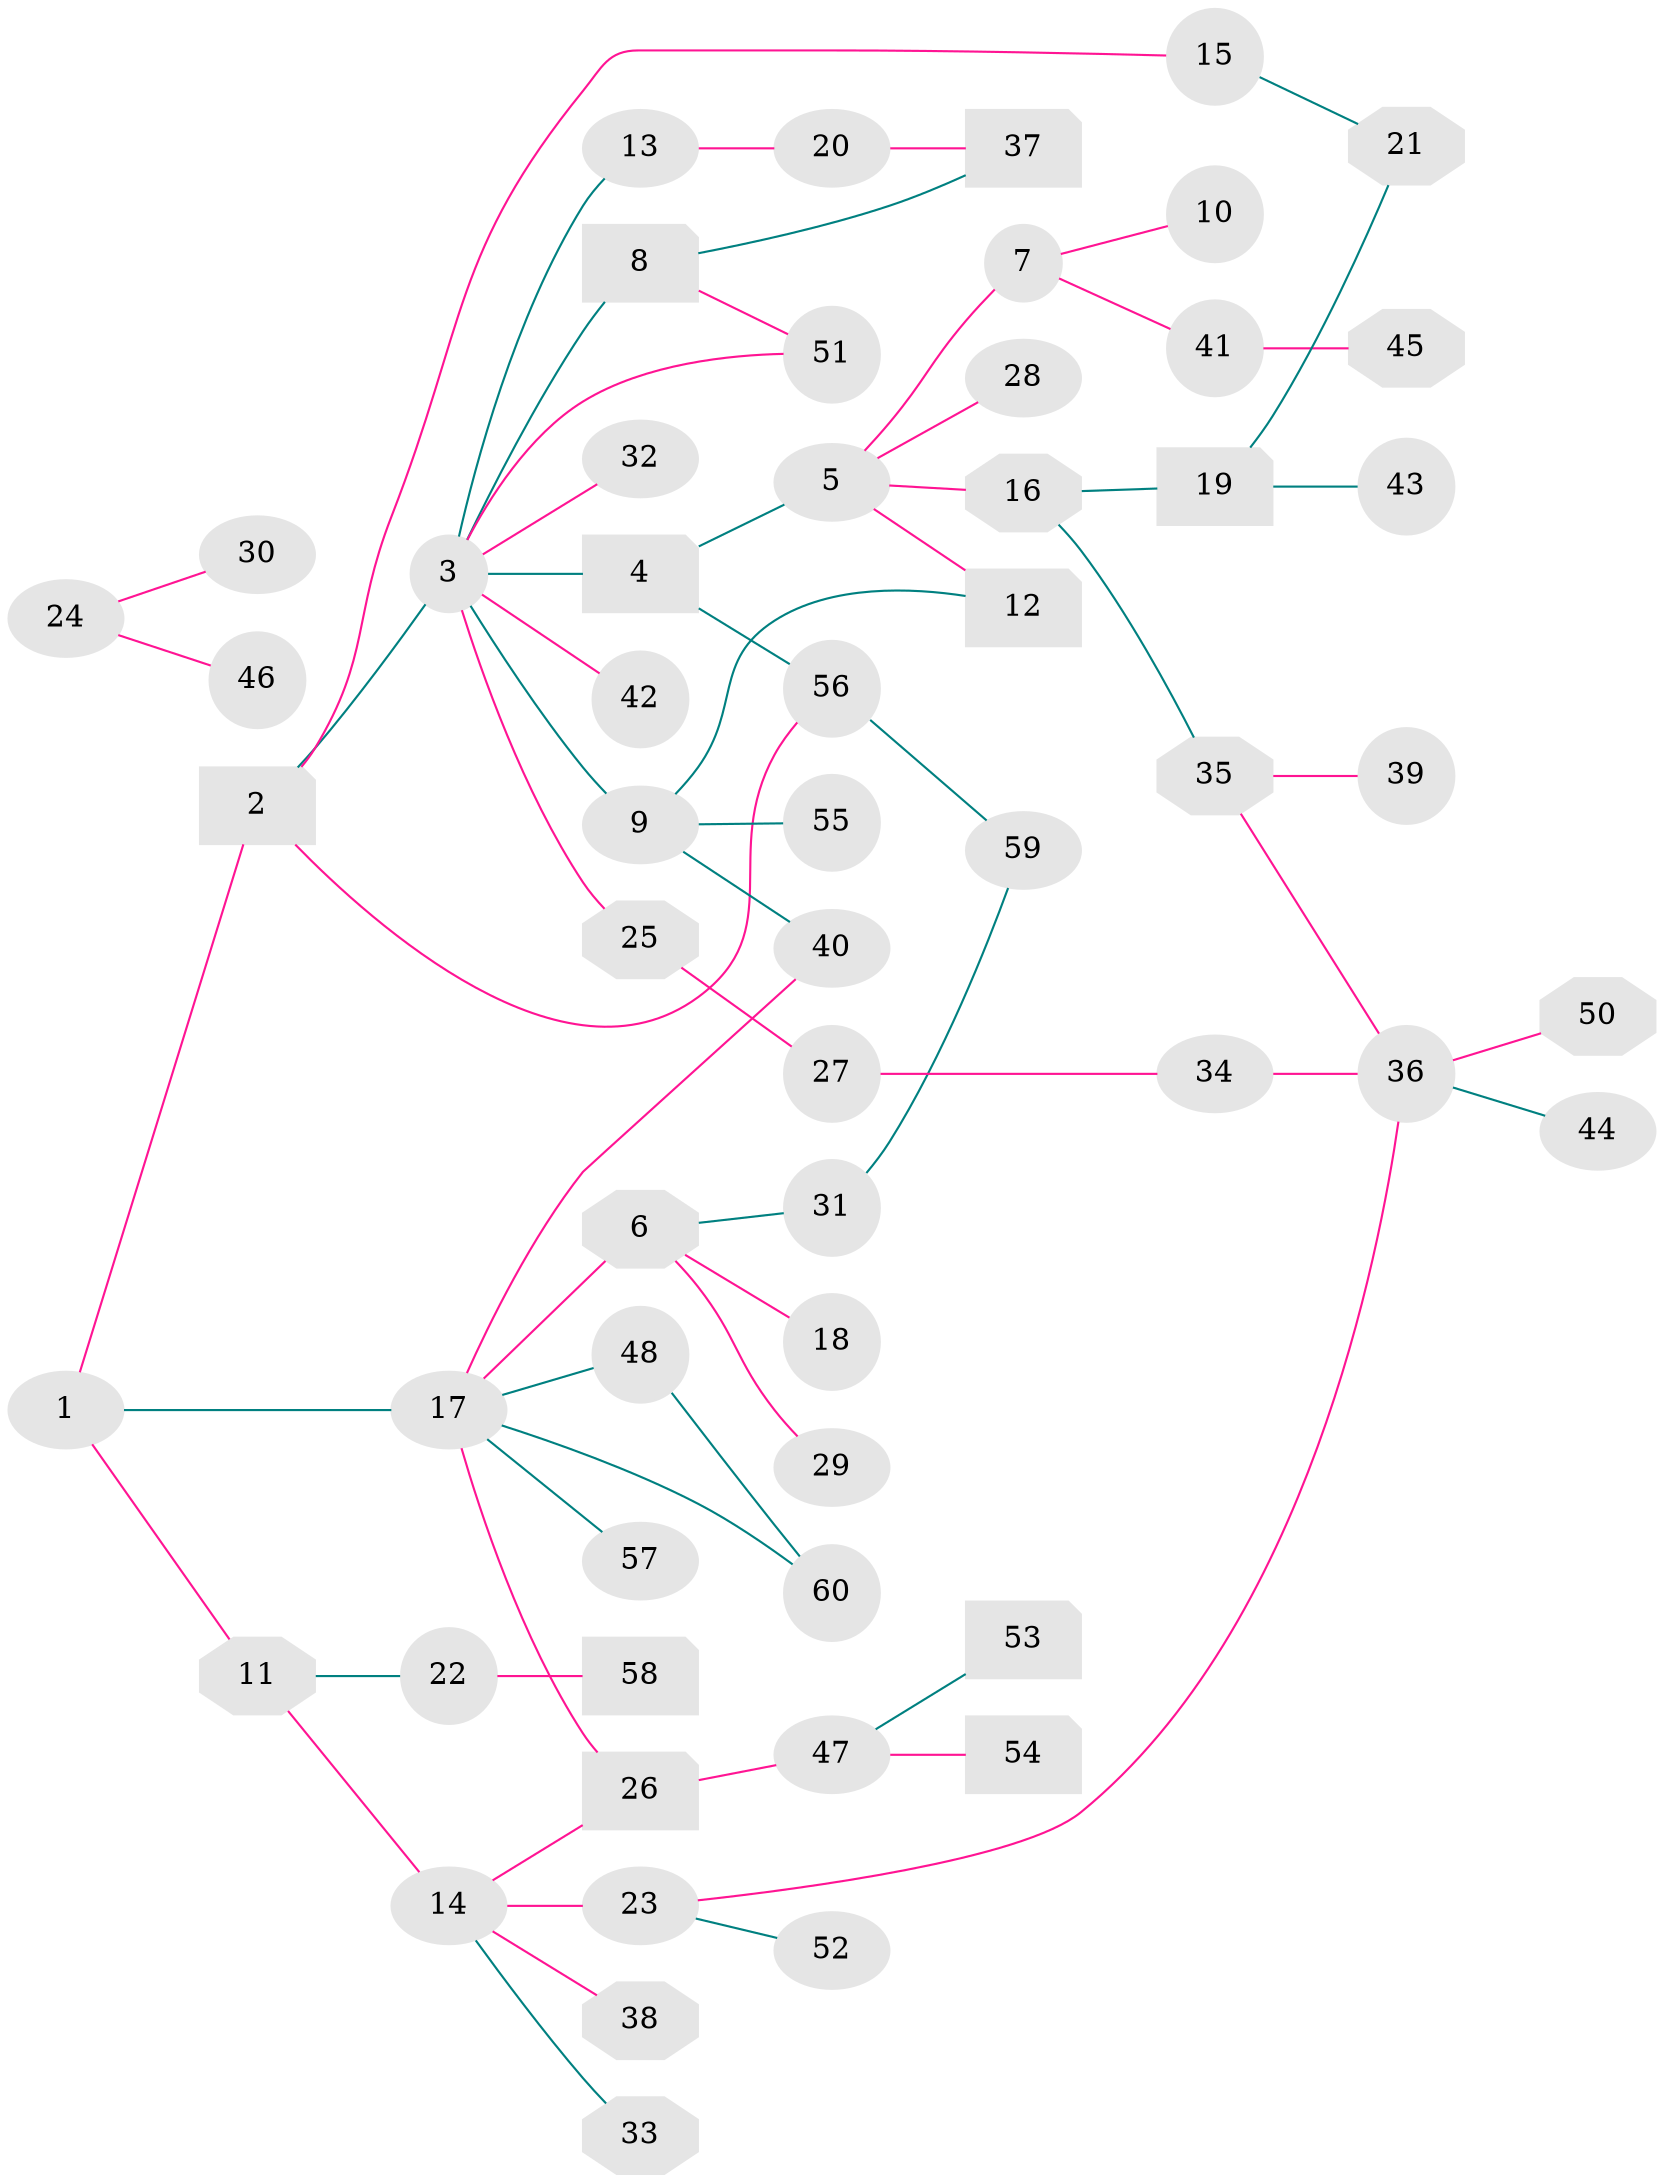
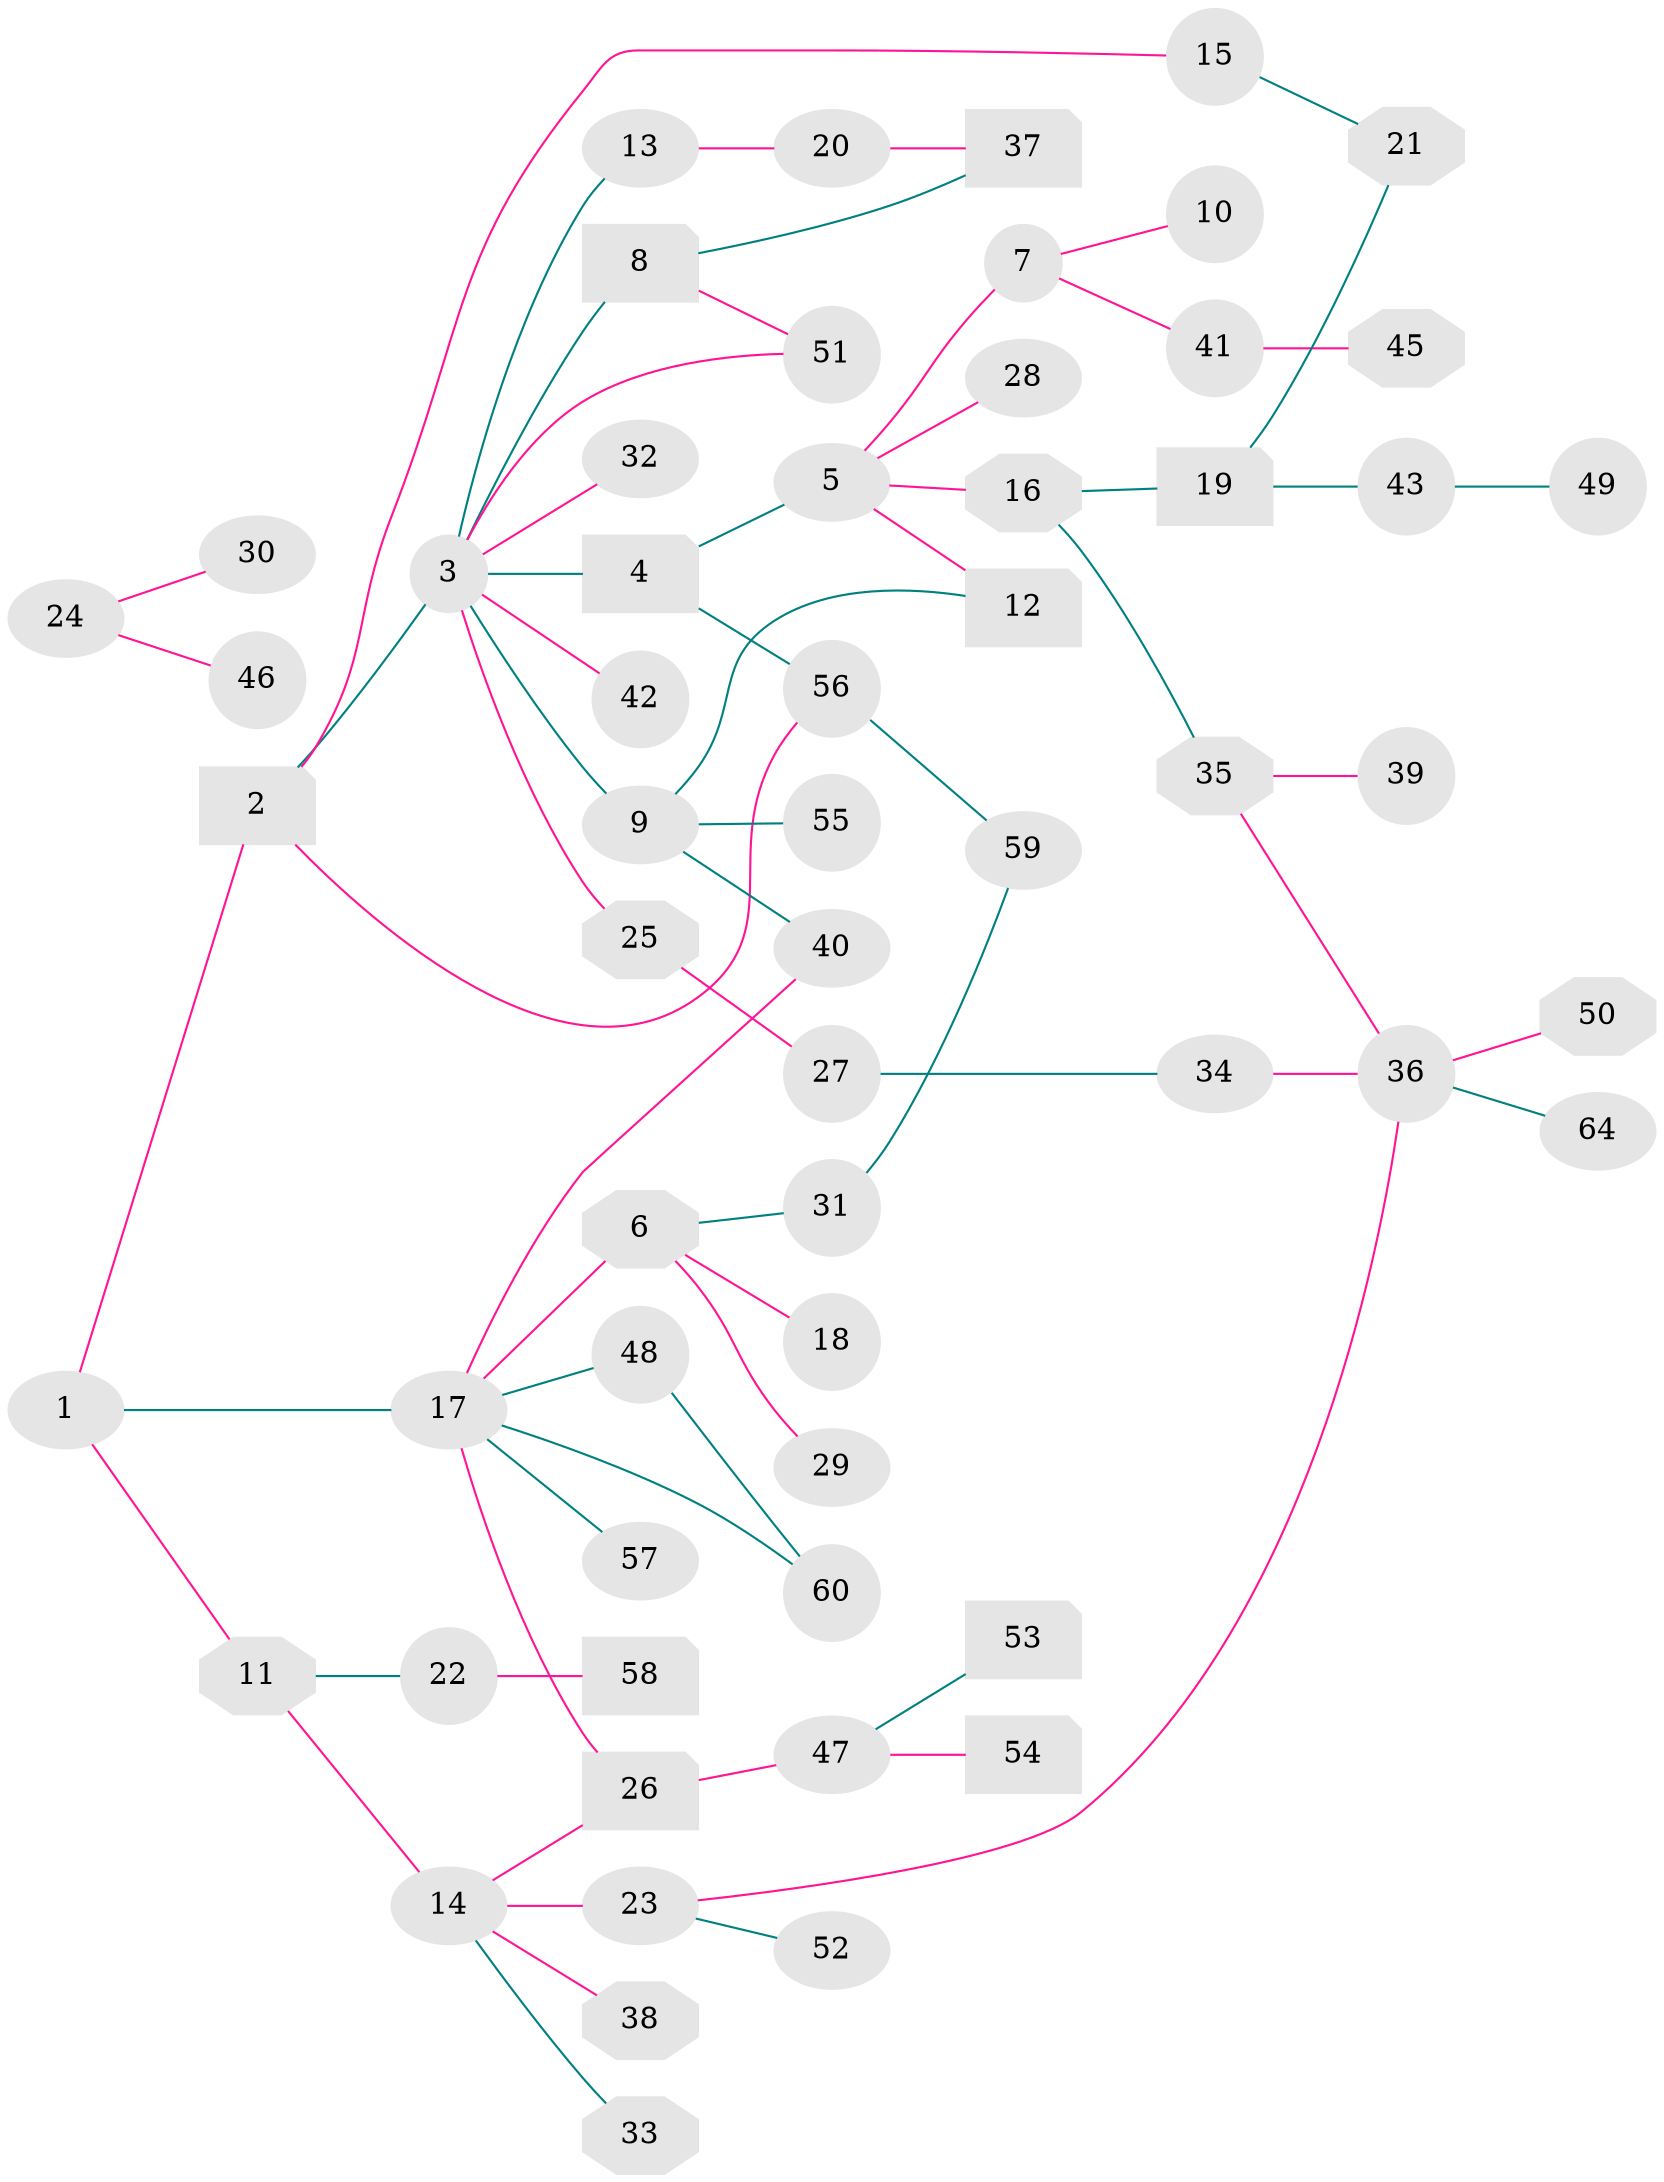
none -> (1598, 487)
(1019, 1074) -> (1019, 1074)
(1598, 1131) -> (1598, 1131)
